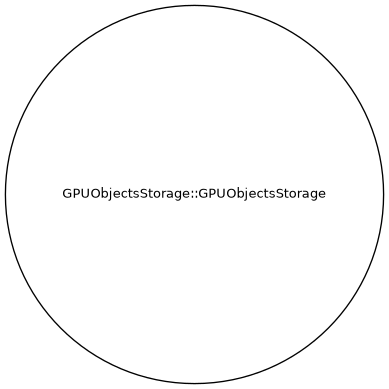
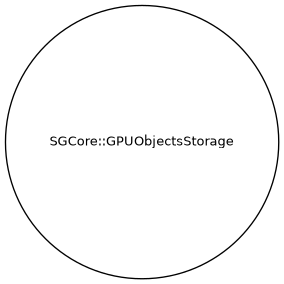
(195, 195) -> (142, 142)
